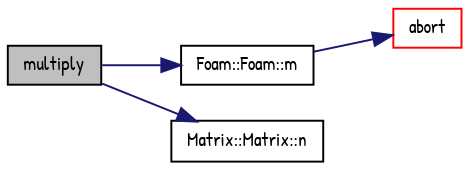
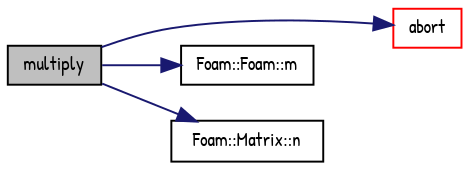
(343, 45) -> (236, 22)
(247, 141) -> (247, 141)
